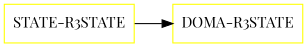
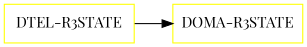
(69, 24) -> (69, 24)
